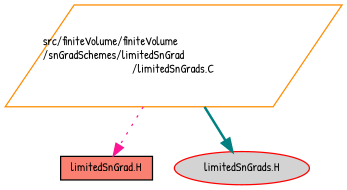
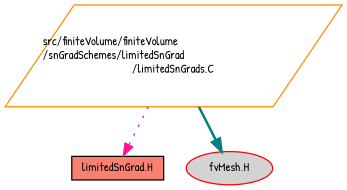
(242, 168) -> (229, 168)
